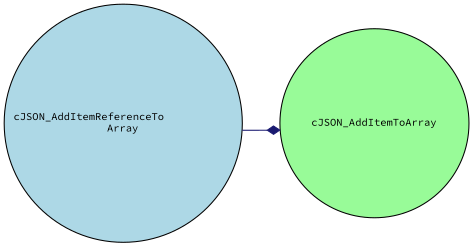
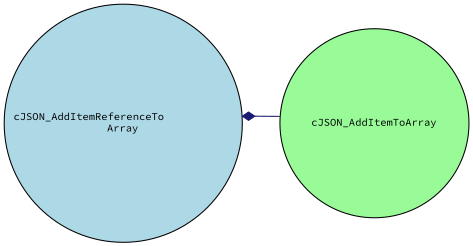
(255, 130) -> (267, 116)
